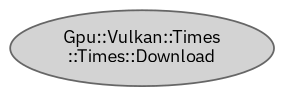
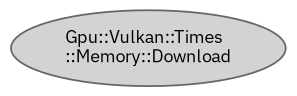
(142, 48) -> (148, 48)
